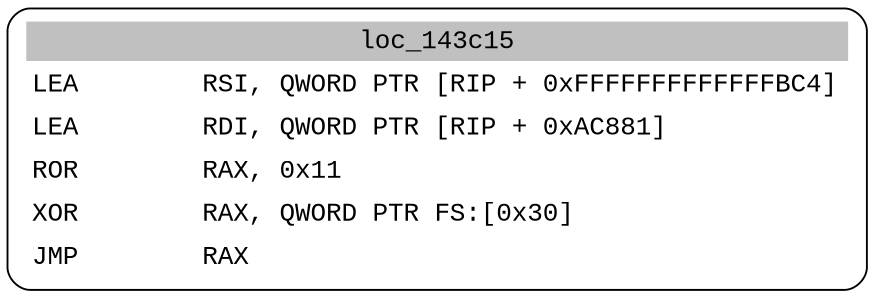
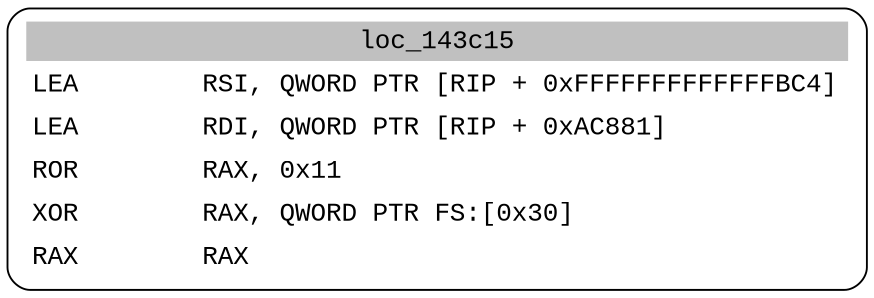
(141, 256) -> (141, 256)
